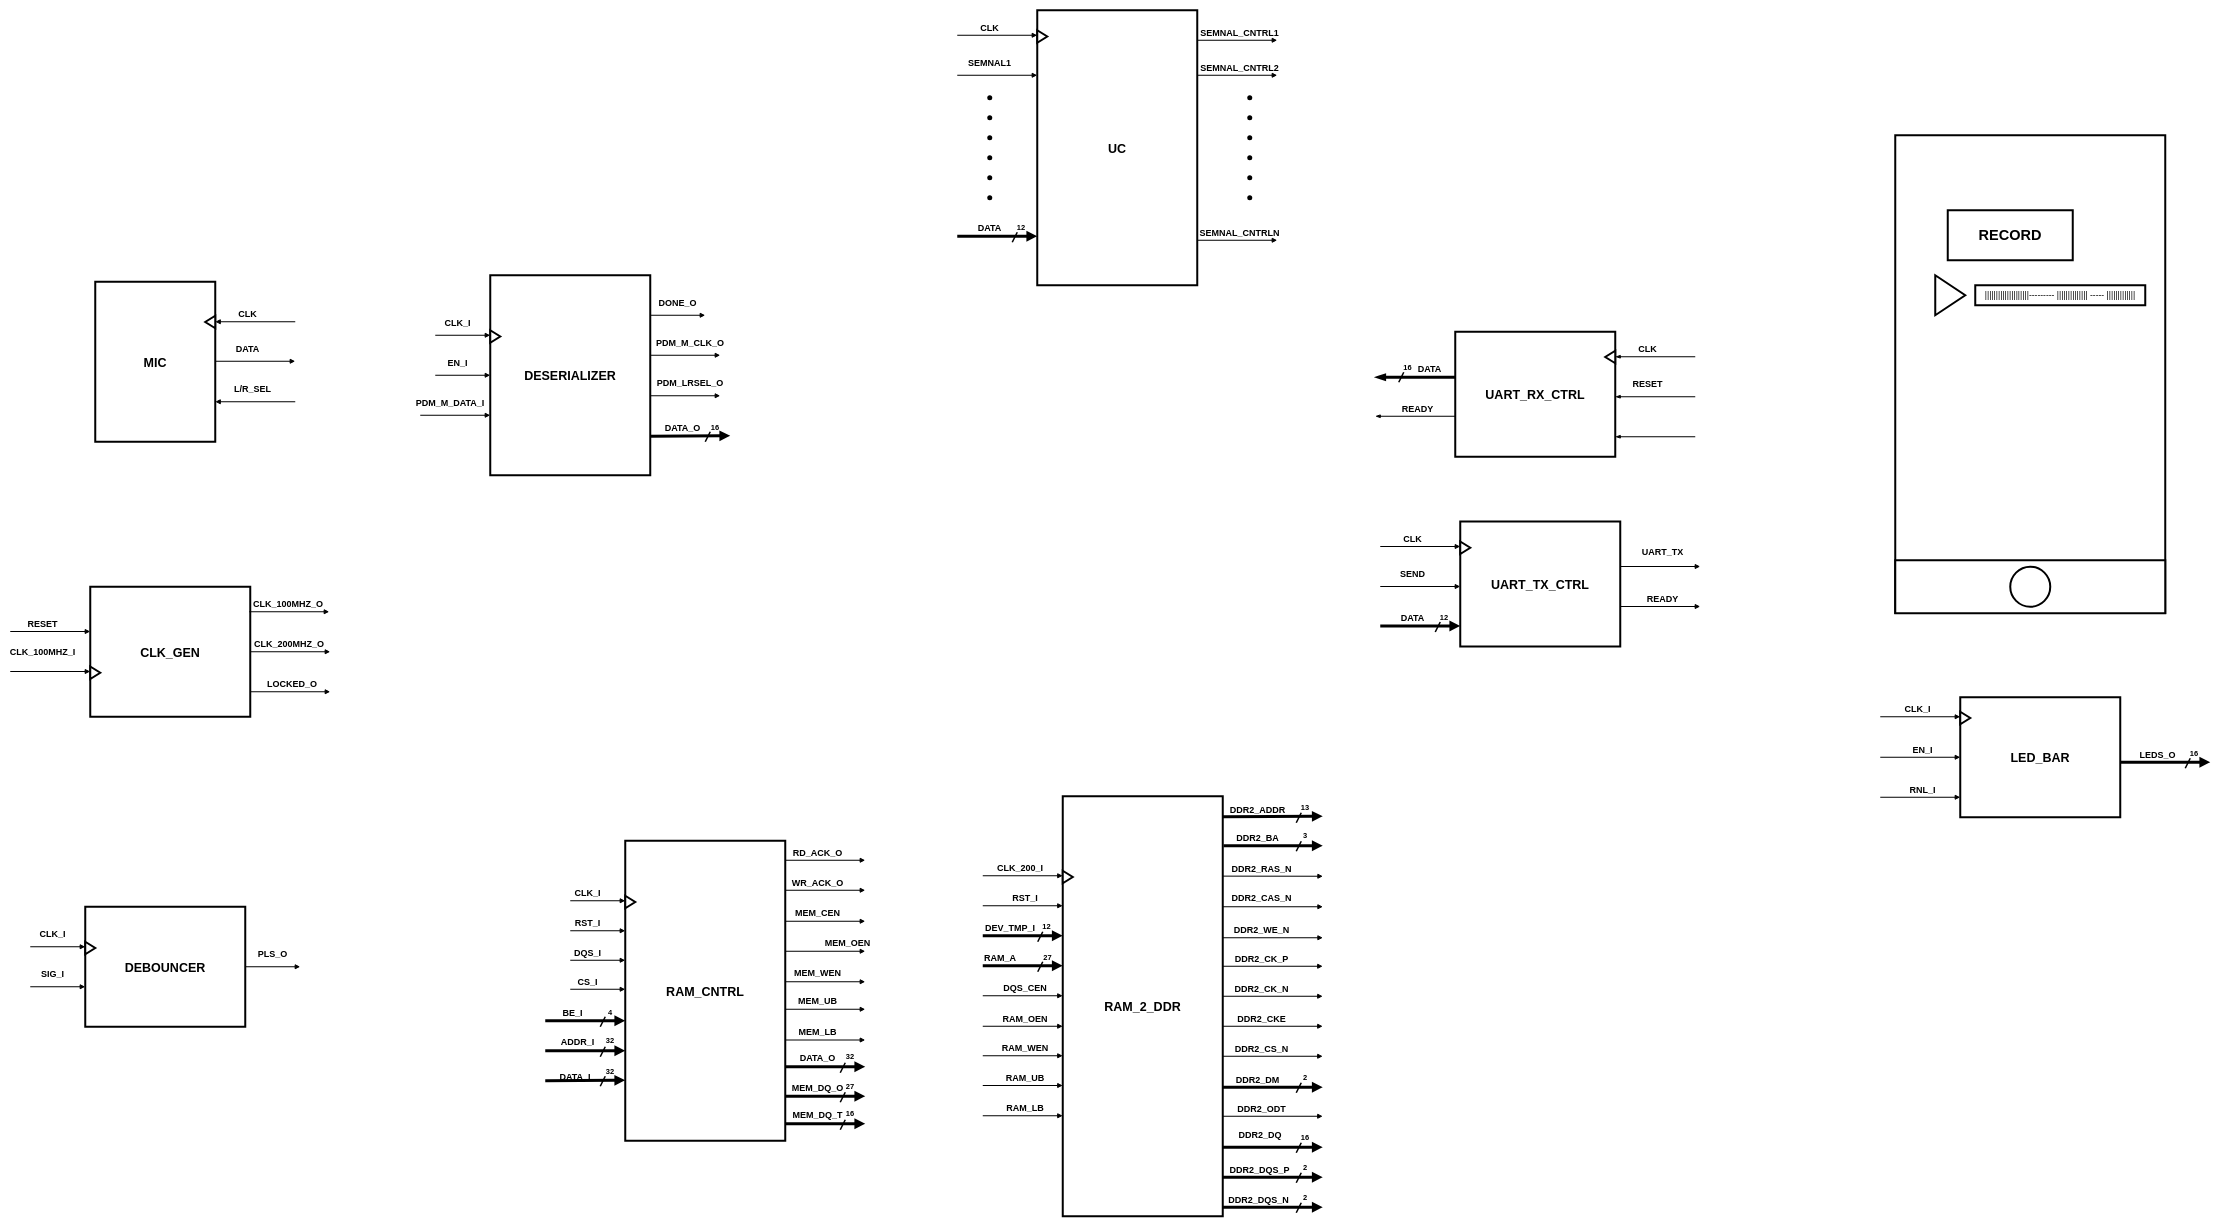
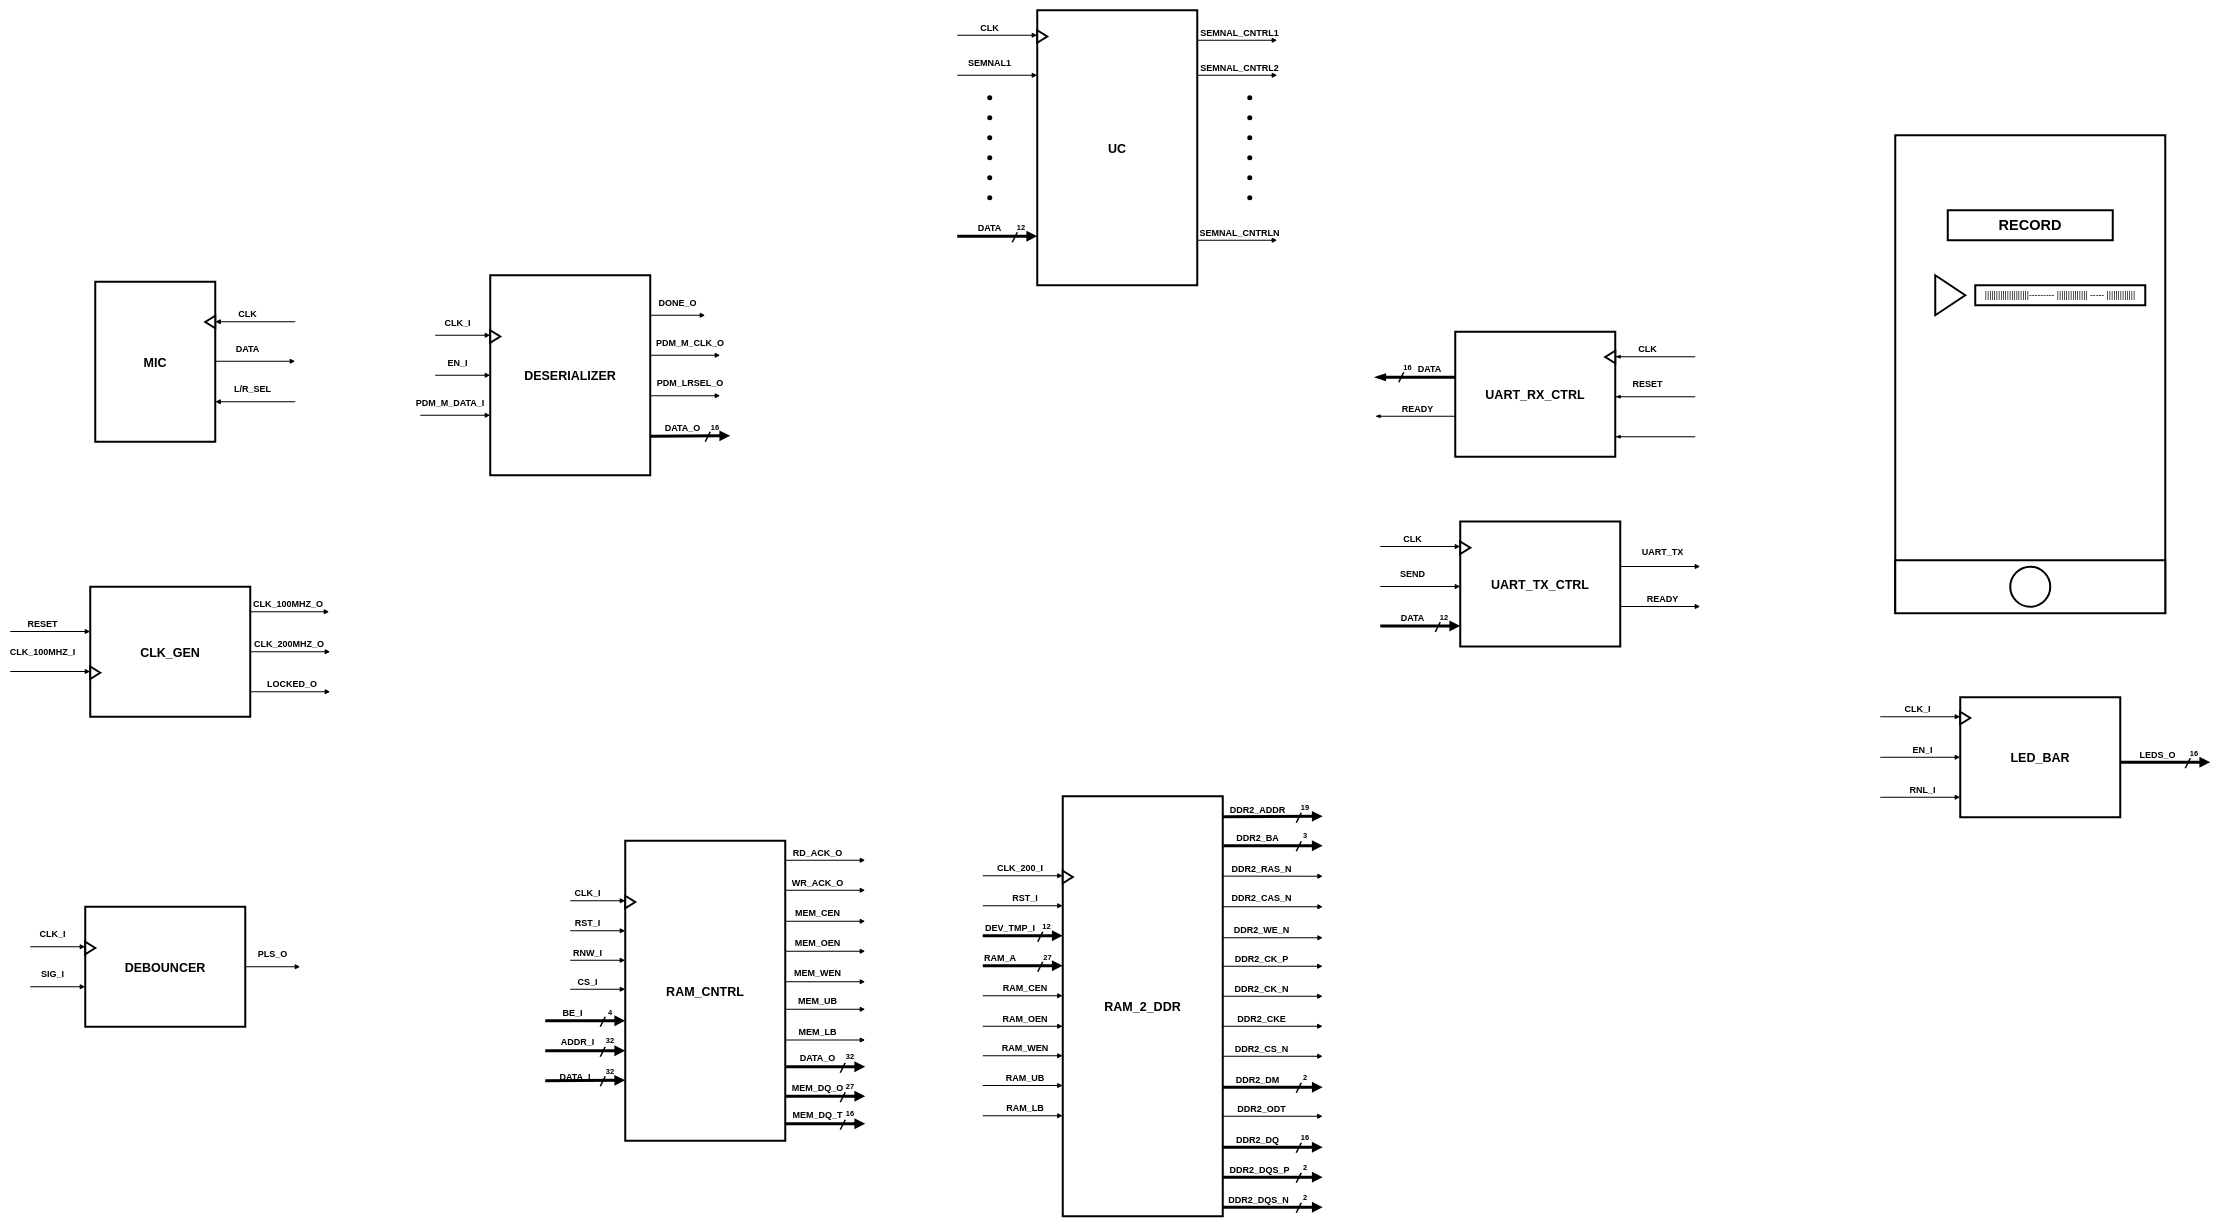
(2010, 235) -> (2030, 225)
(1305, 807) -> (1305, 807)
(848, 943) -> (818, 943)
(588, 953) -> (588, 953)
(1025, 988) -> (1025, 988)
(1260, 1135) -> (1258, 1140)
